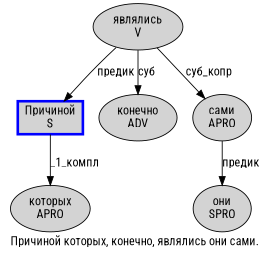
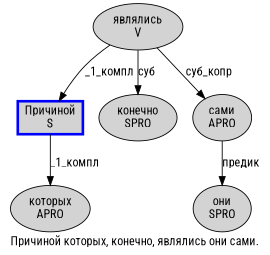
(116, 72) -> (110, 72)
(138, 118) -> (138, 118)
